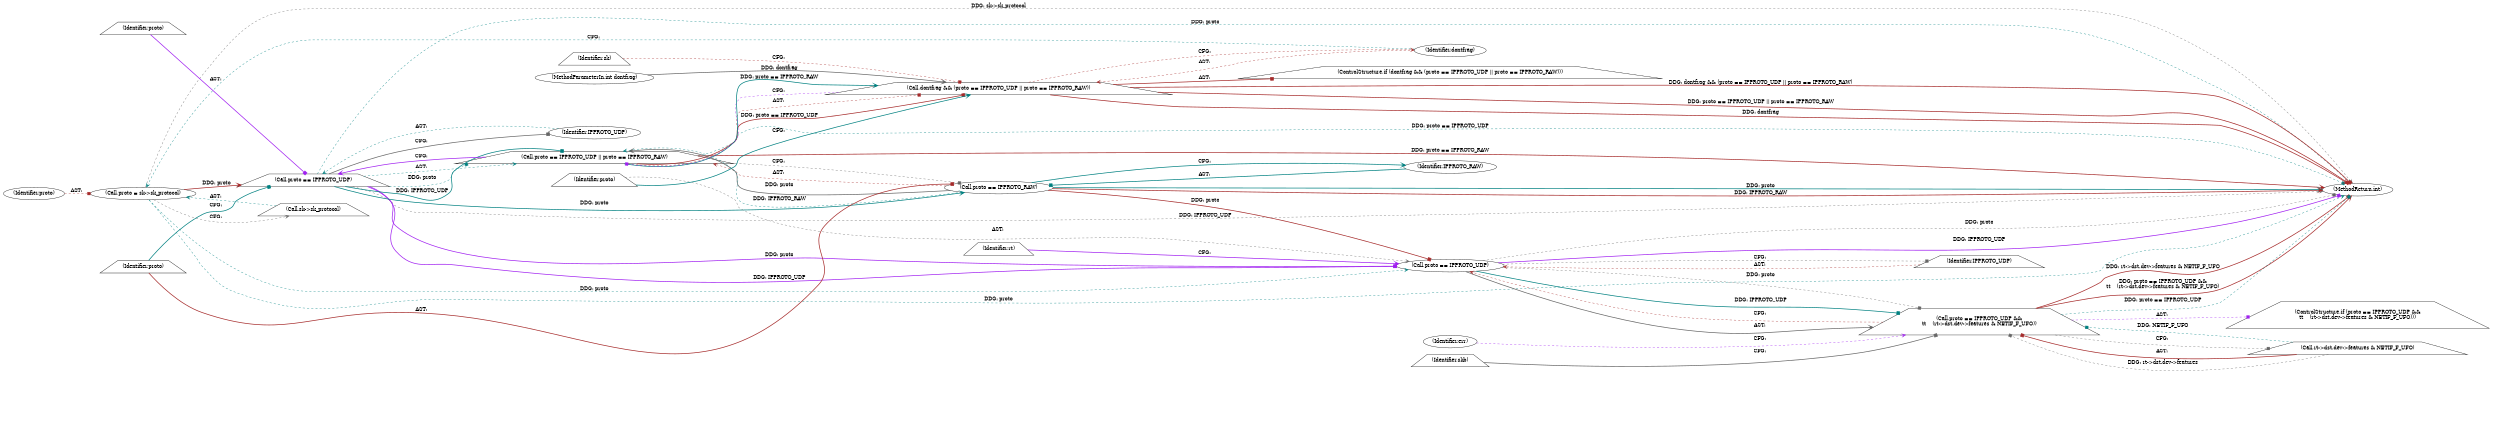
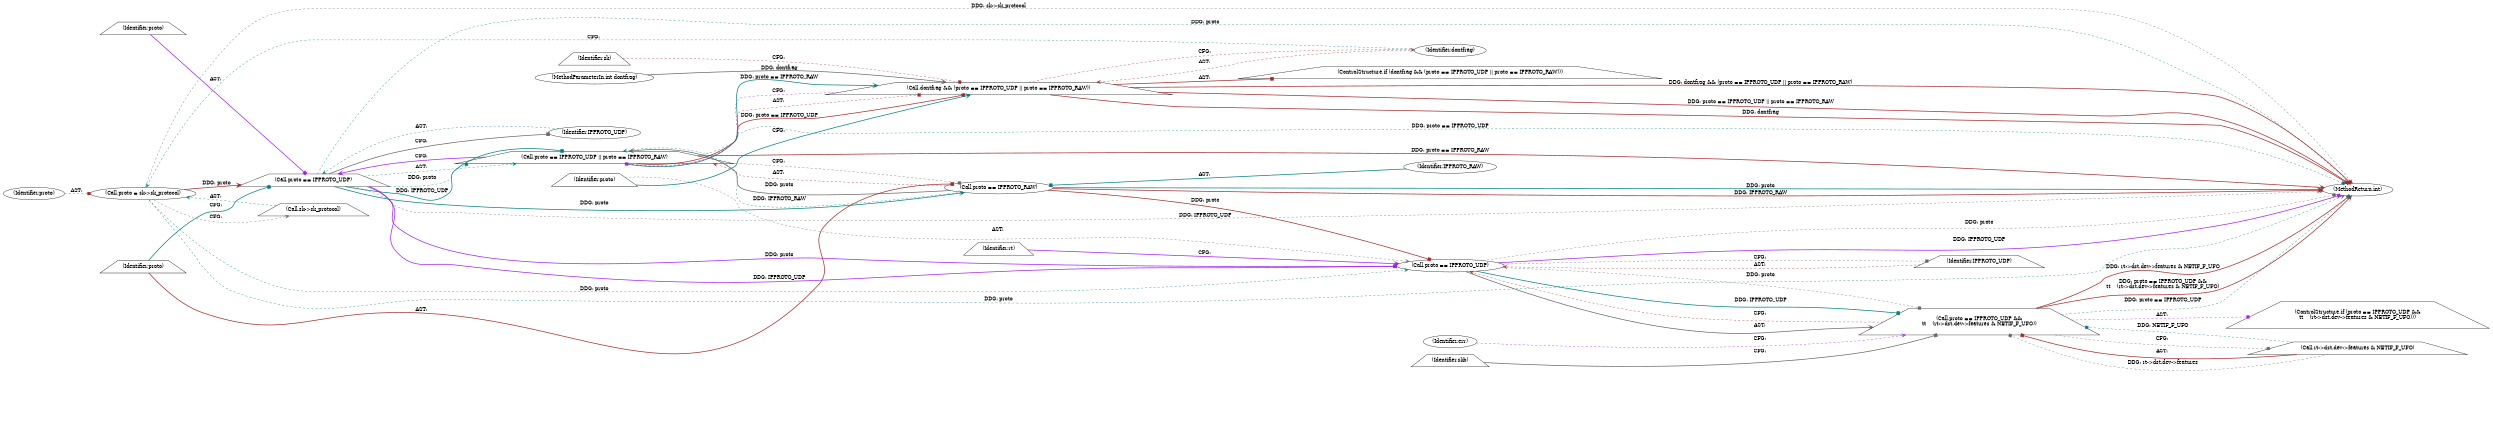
(1216, 165) -> none
